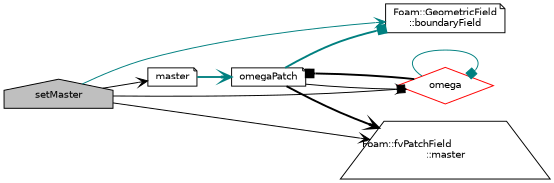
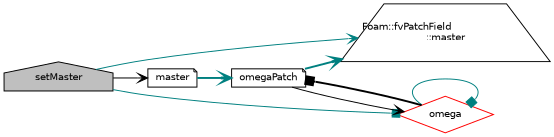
(445, 18) -> none
(254, 96) -> (251, 106)
(327, 107) -> (319, 65)
(236, 121) -> (222, 50)
